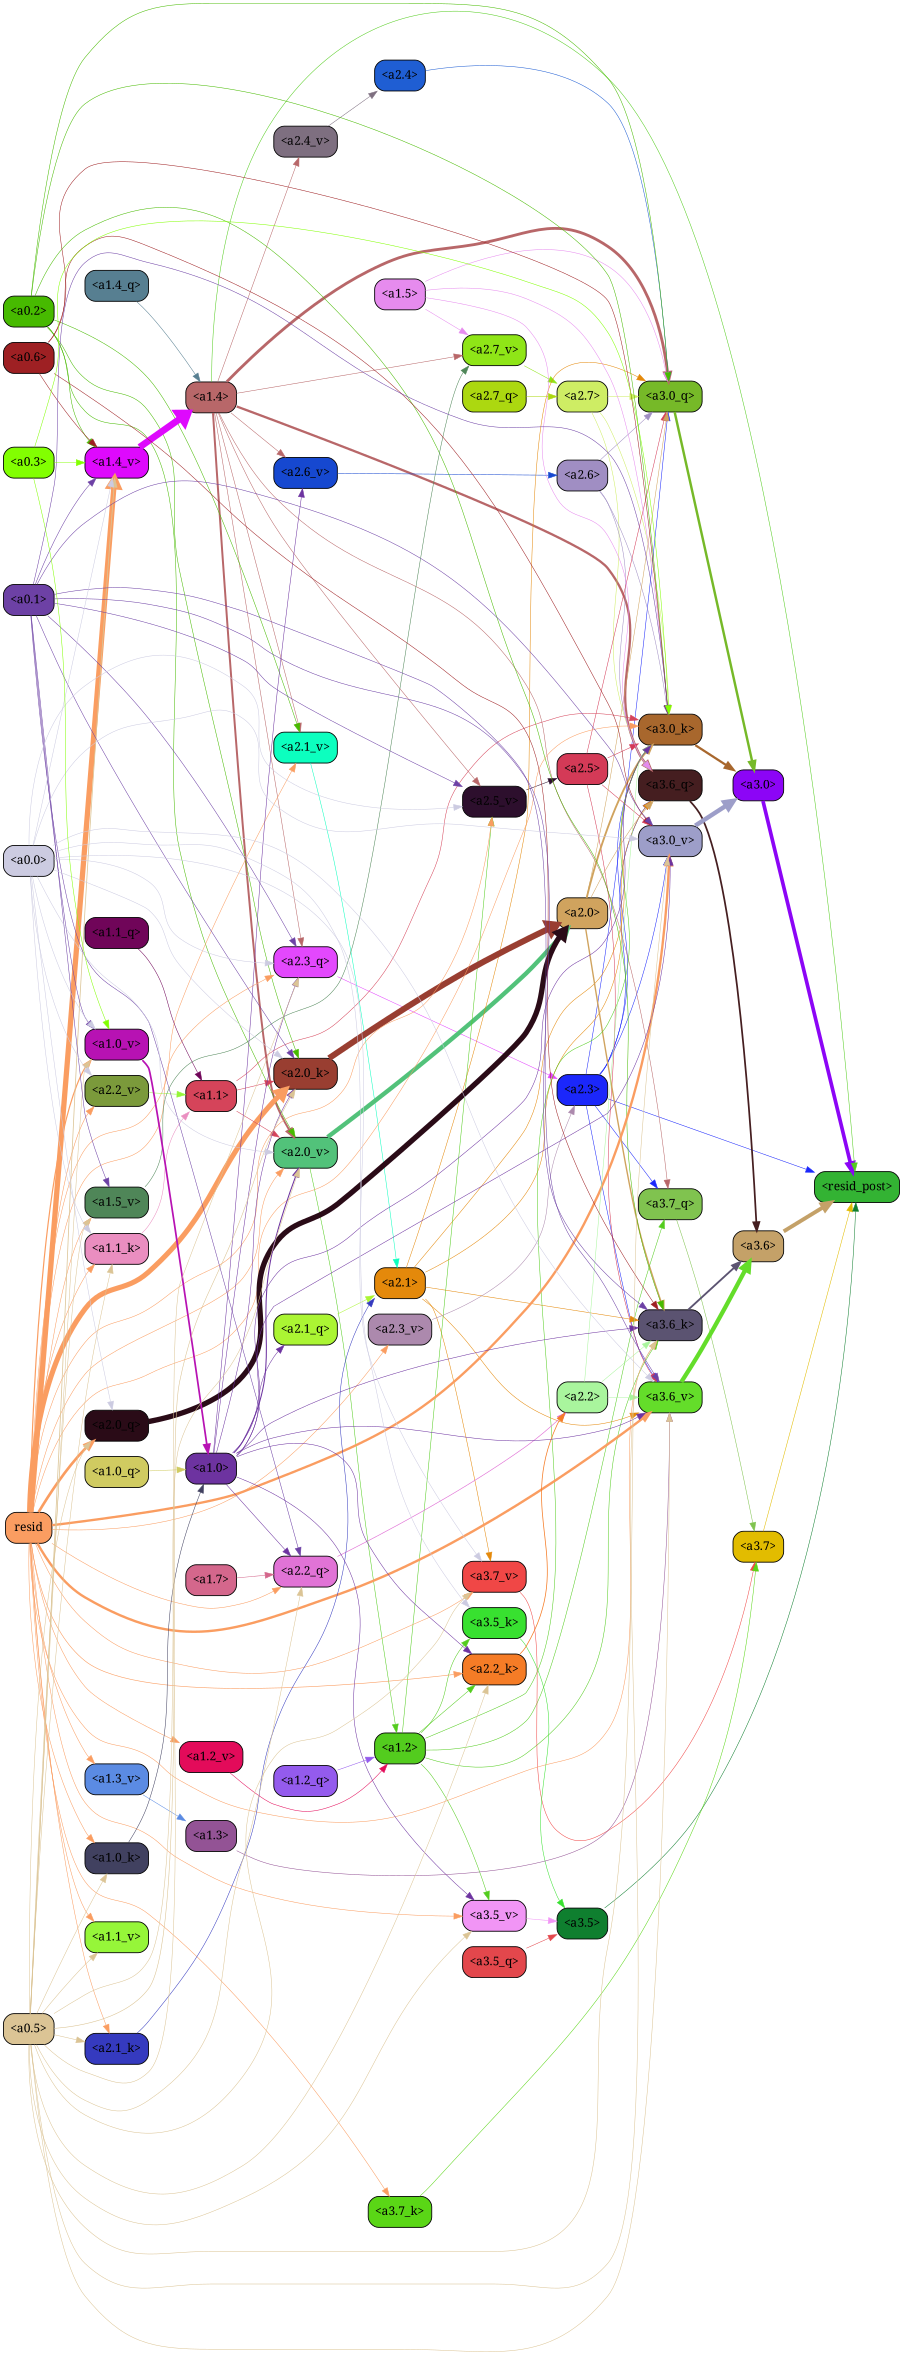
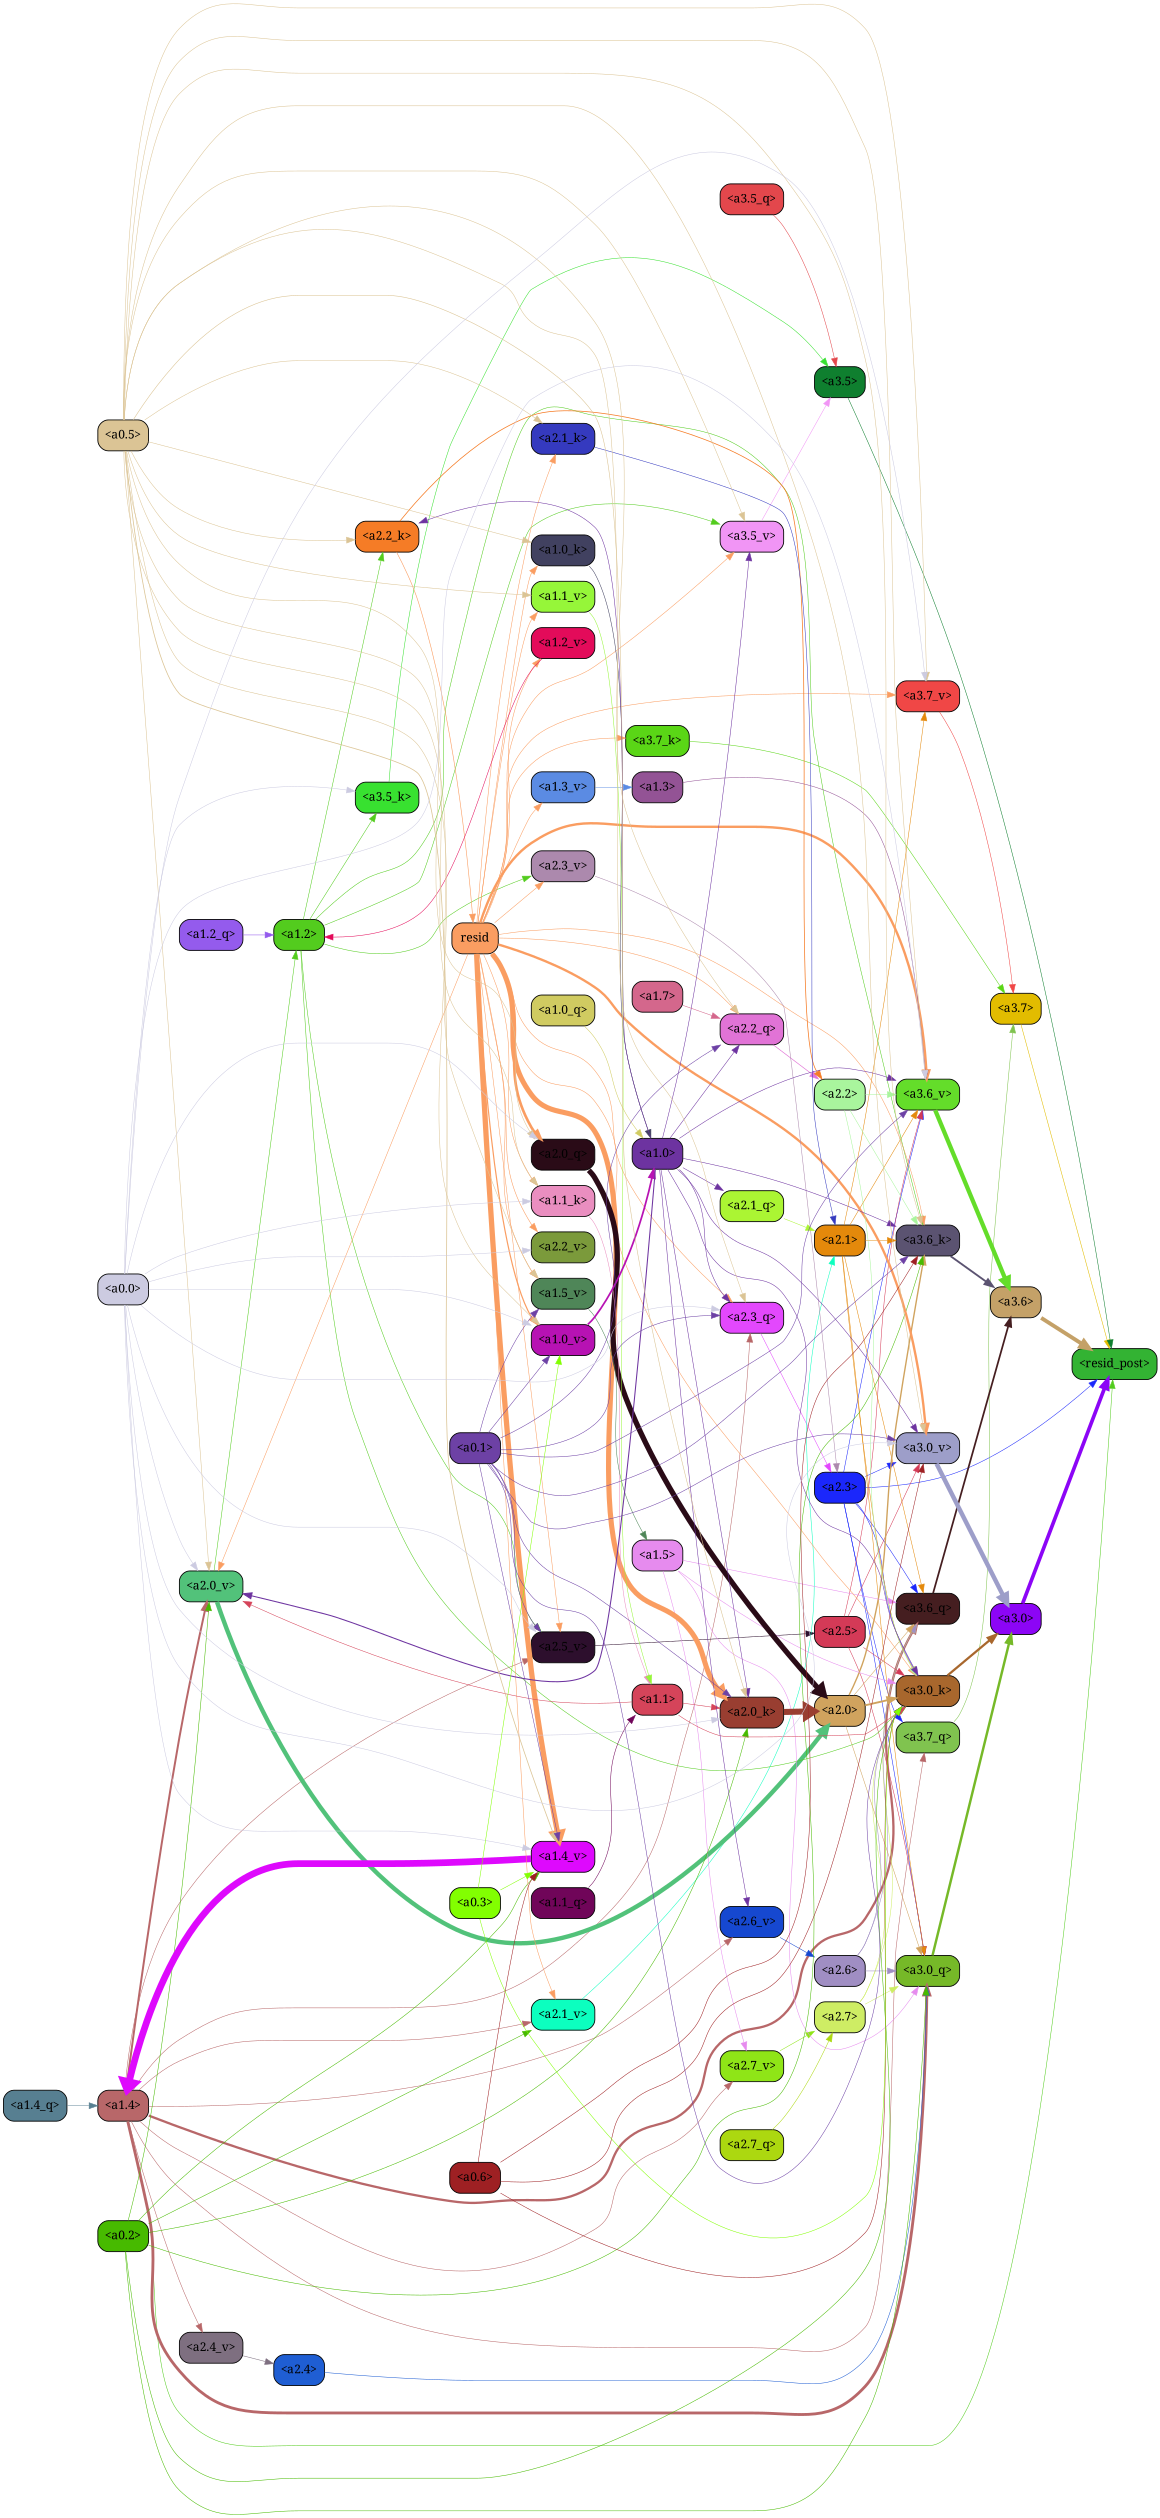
(373, 853) -> (616, 1420)
(163, 1093) -> (623, 1197)
(587, 1529) -> (431, 938)
(202, 1688) -> (450, 739)
